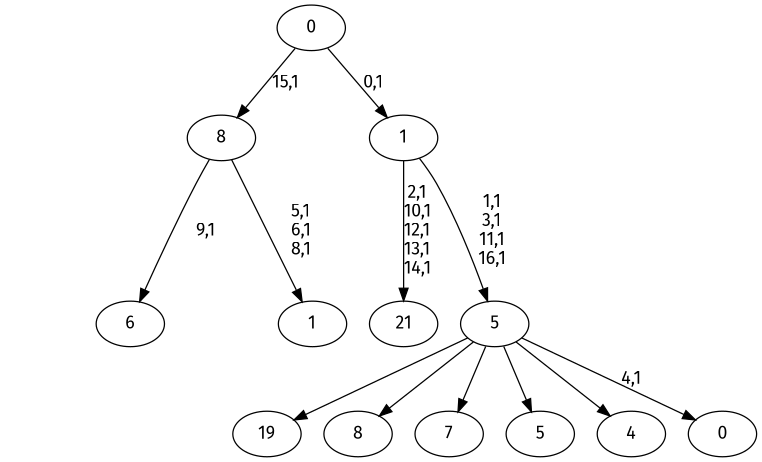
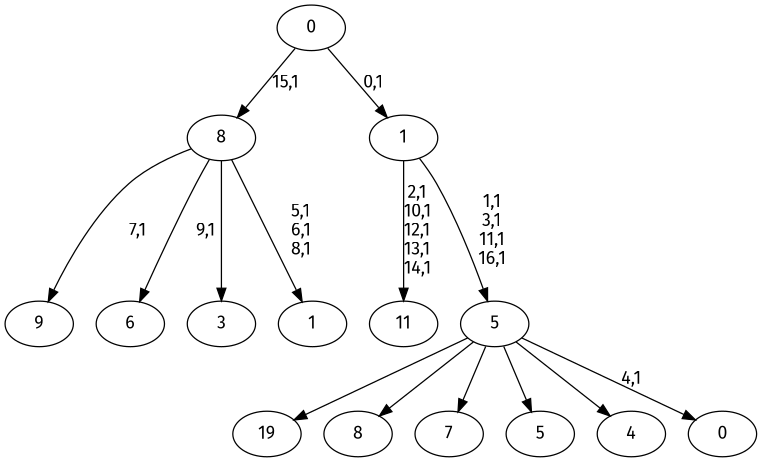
none -> (39, 324)
none -> (221, 324)
(404, 324) -> (404, 324)
